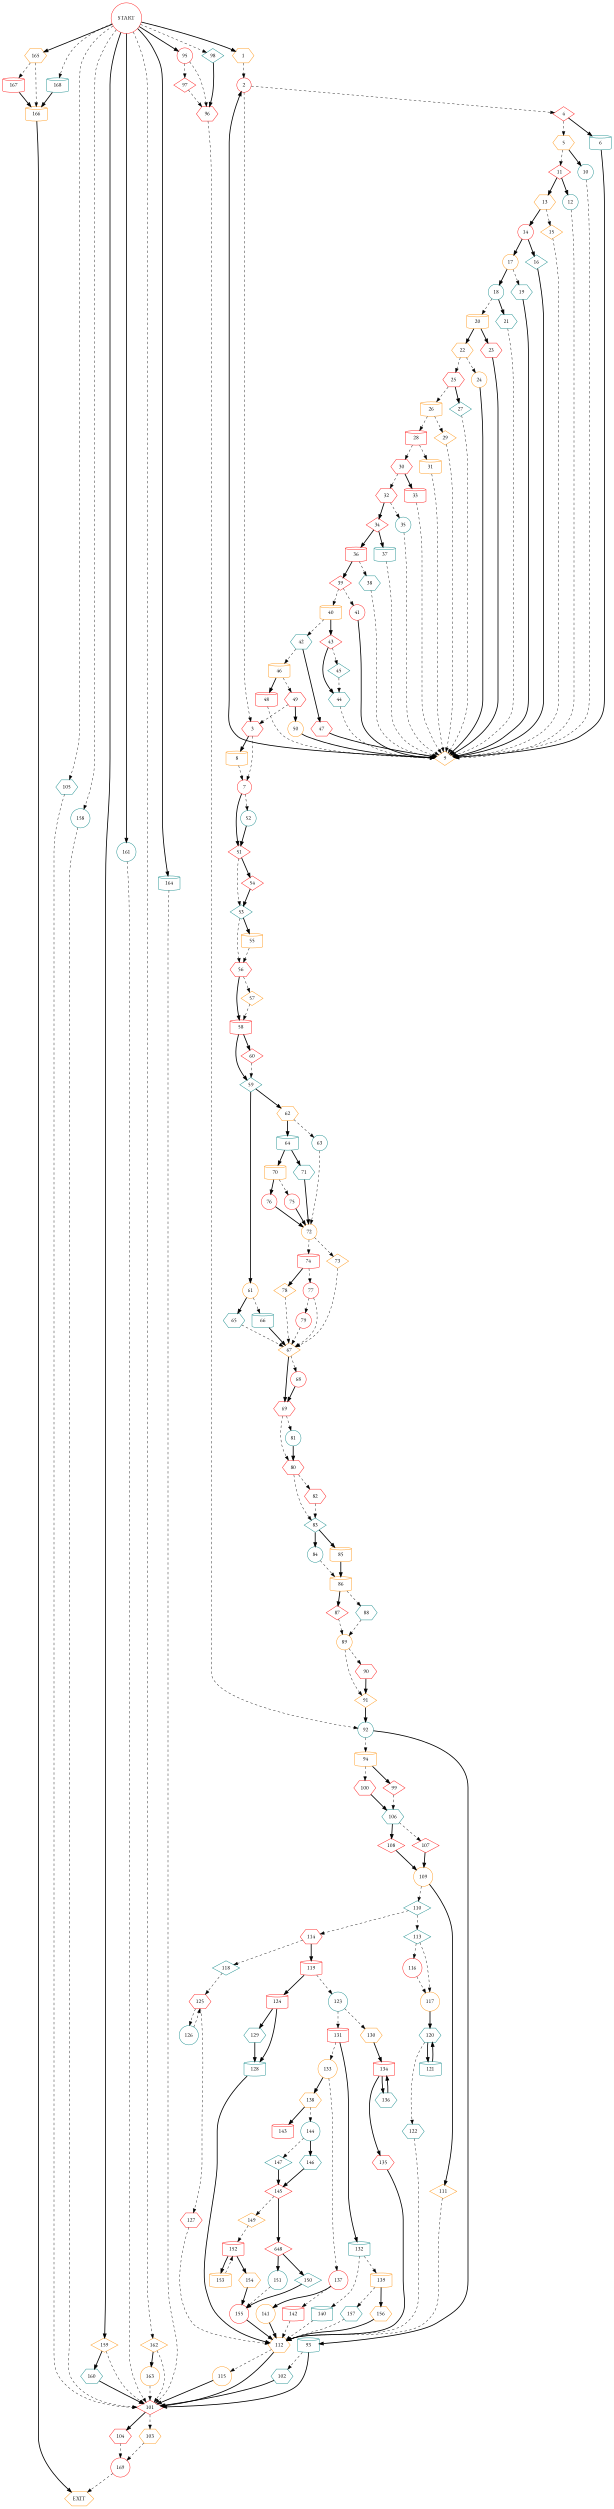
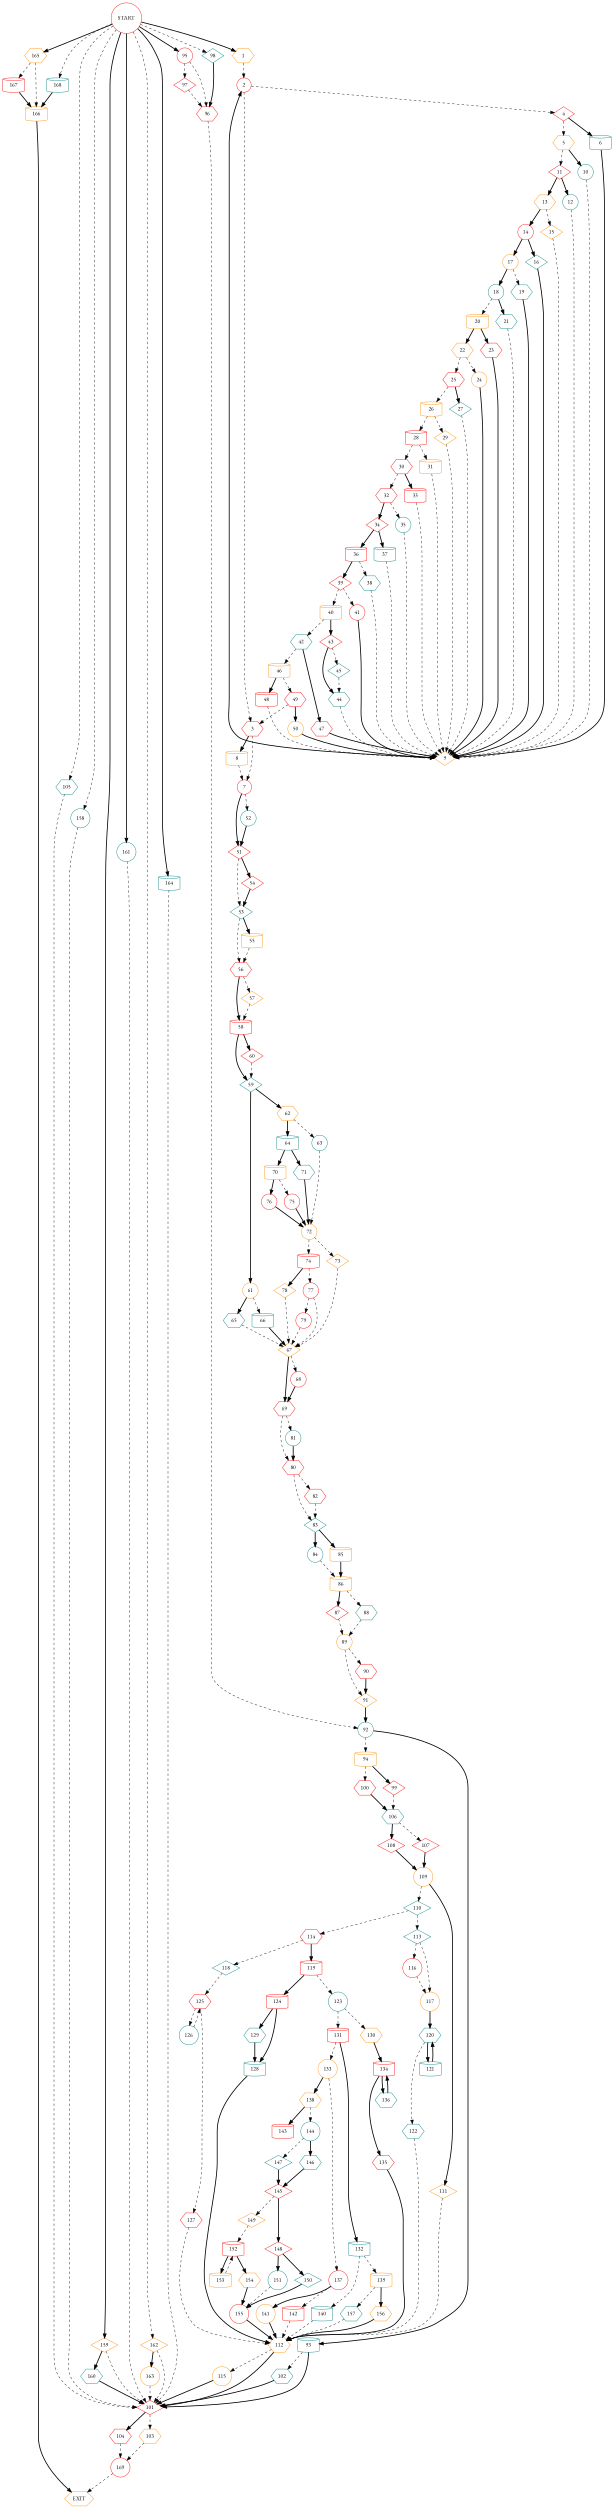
(278, 2249) -> (278, 2249)
